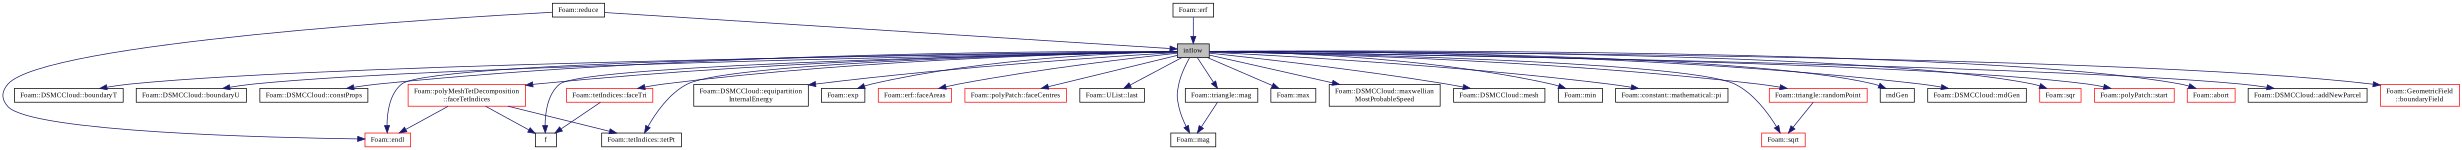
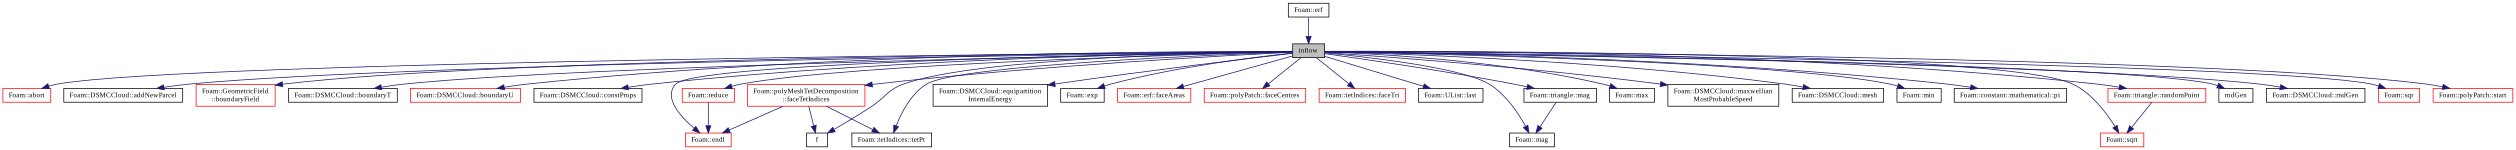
(578, 10) -> (708, 95)
(887, 31) -> (1012, 62)
(191, 95) -> (465, 95)
(581, 116) -> none
